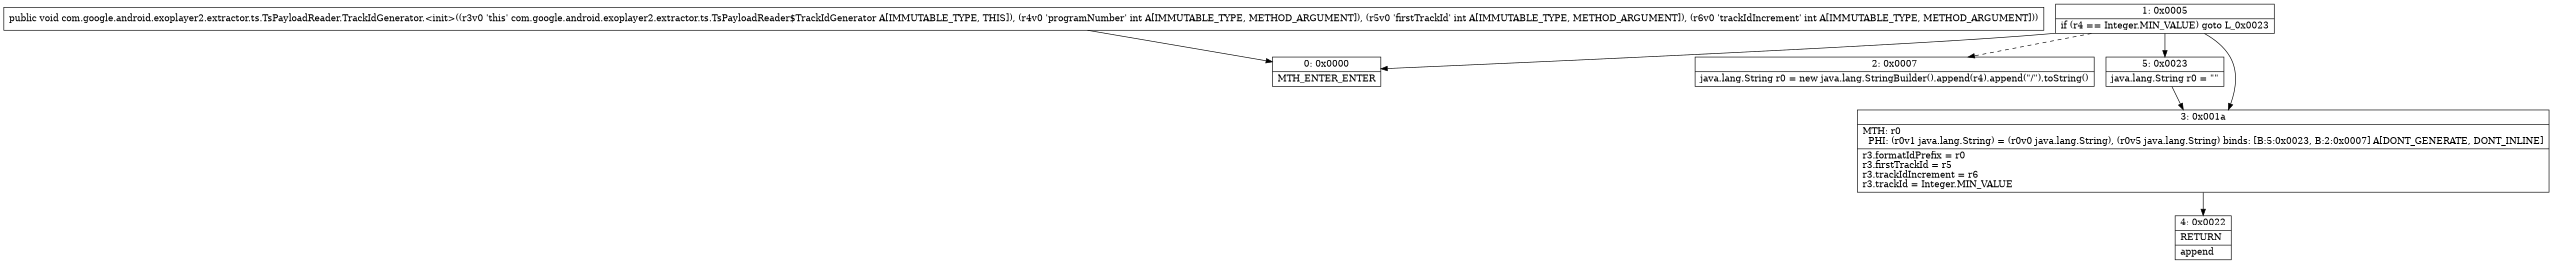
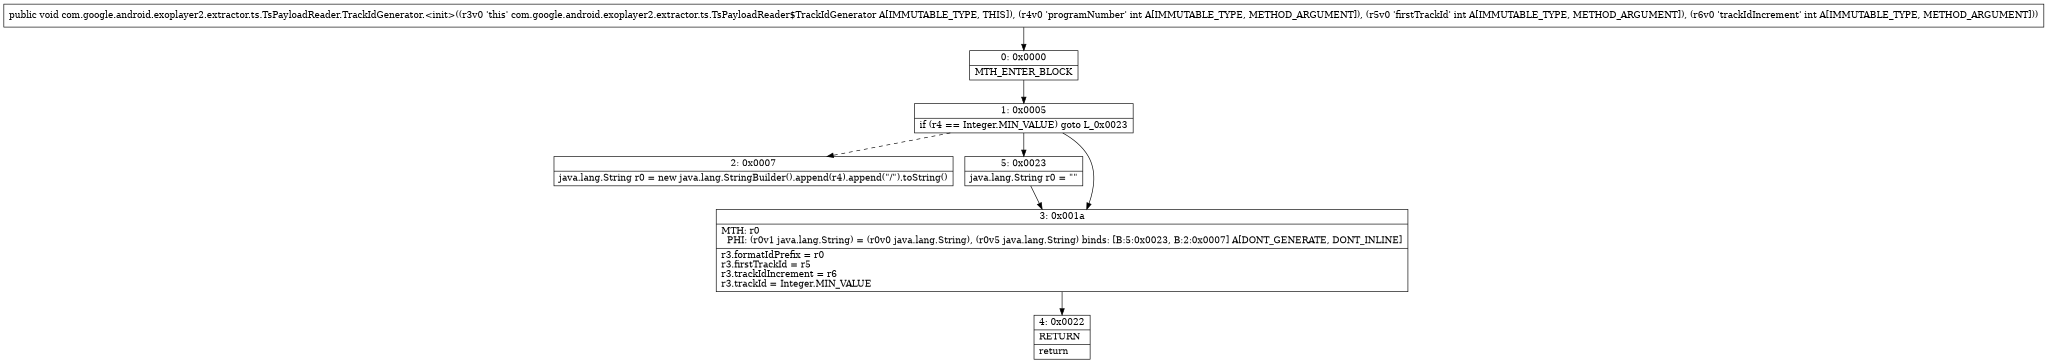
(1722, 53) -> (1024, 89)
(1327, 79) -> (1024, 72)
(2197, 252) -> (1054, 352)
